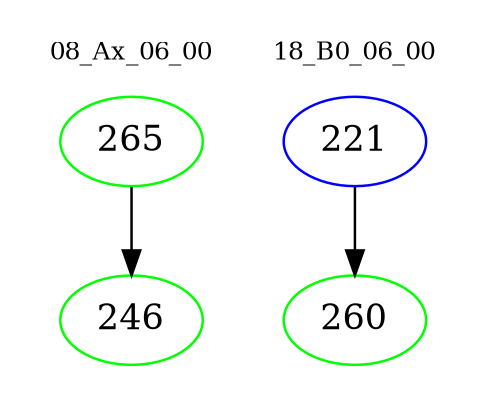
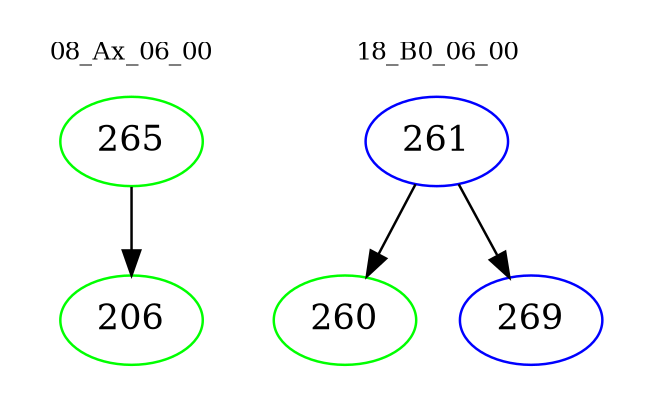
(355, 141) -> (437, 141)
(132, 320) -> (132, 320)
none -> (531, 320)
